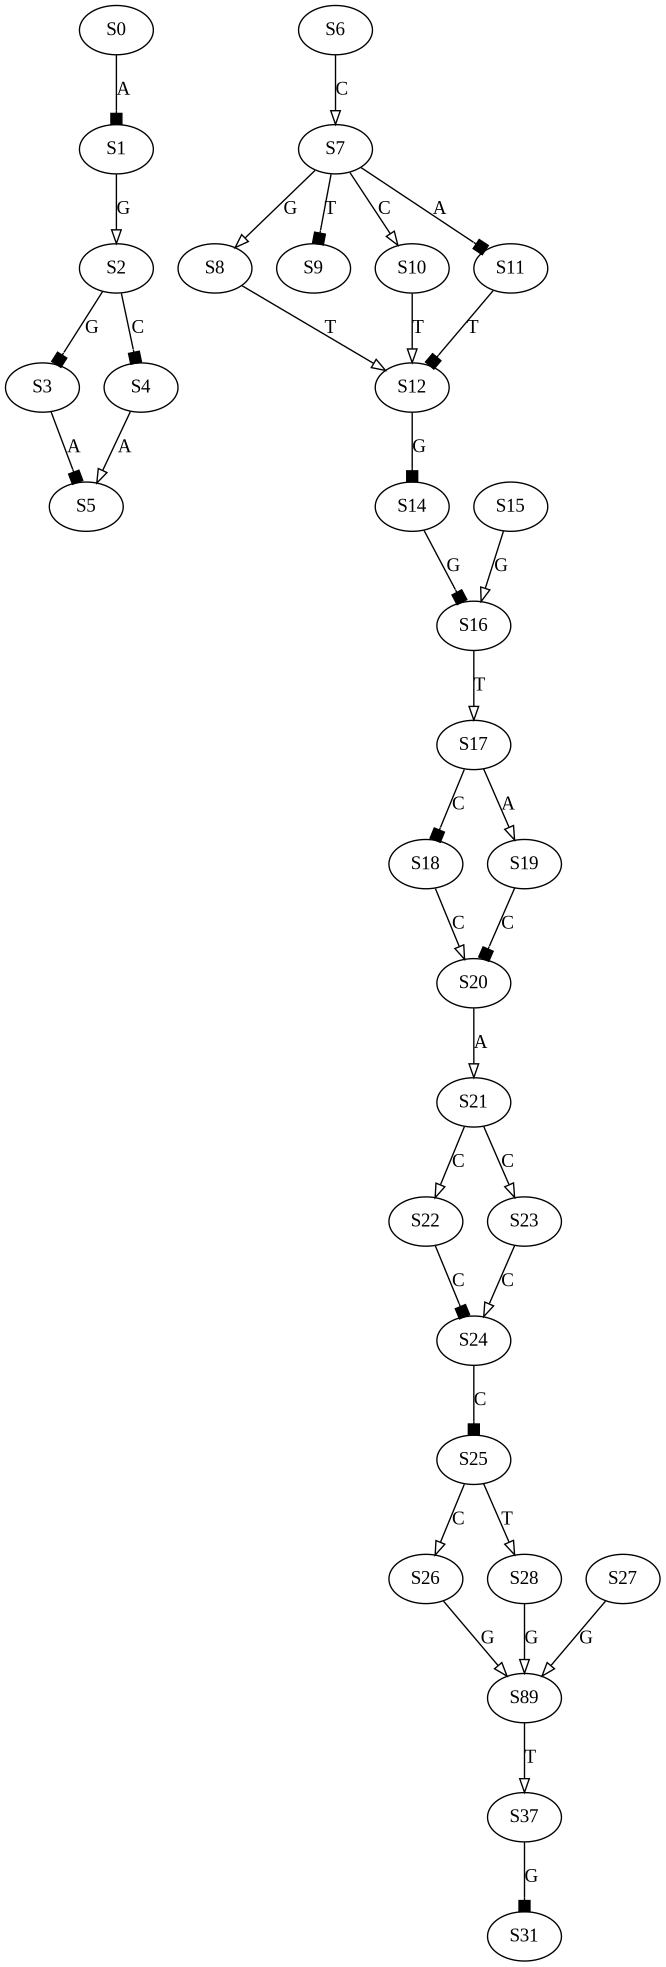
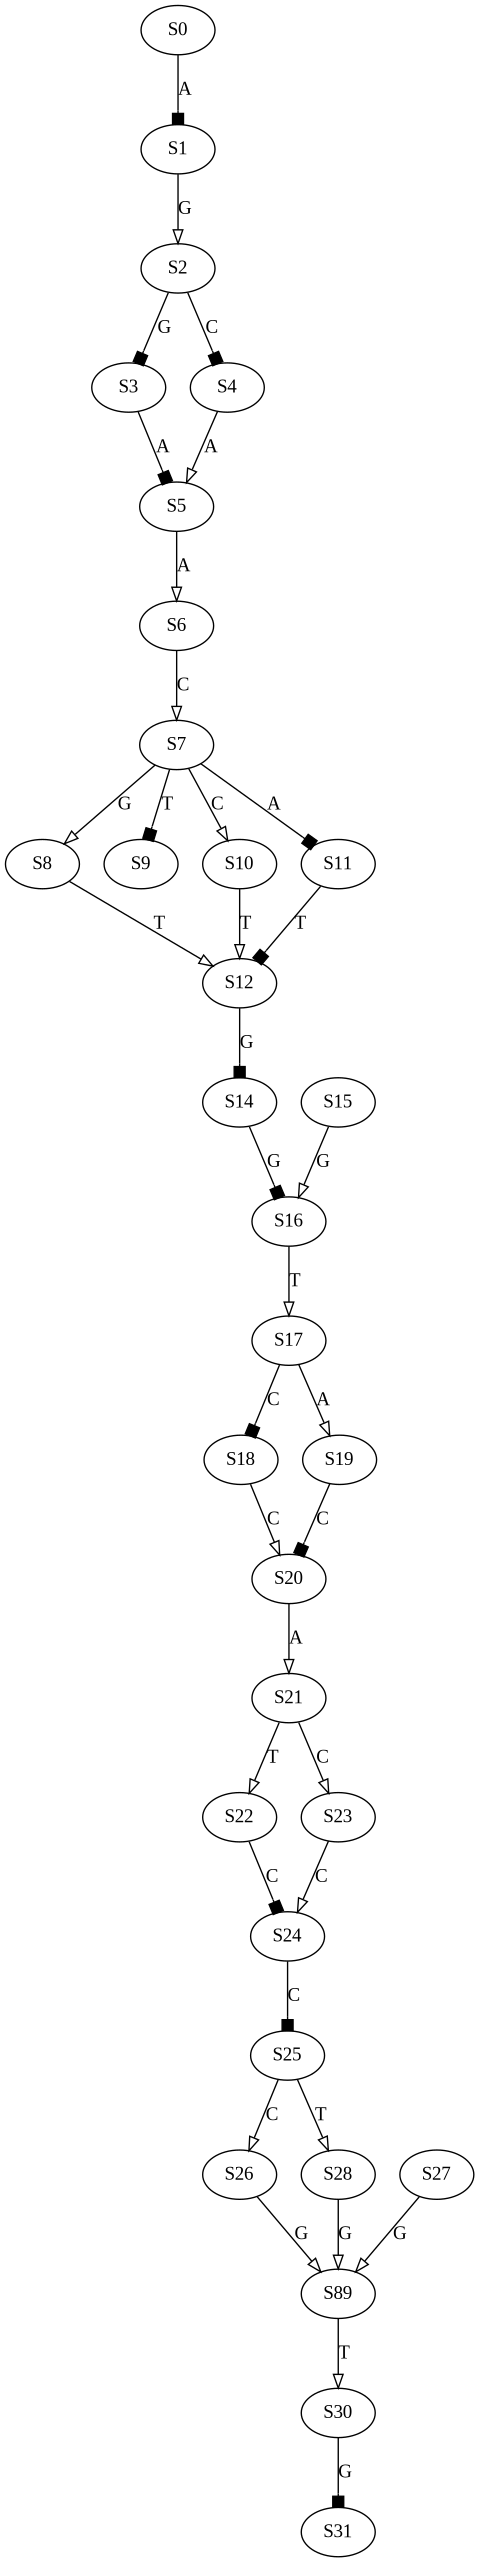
none -> (177, 559)
(459, 1162) -> (273, 1758)
(524, 1817) -> (338, 2413)
